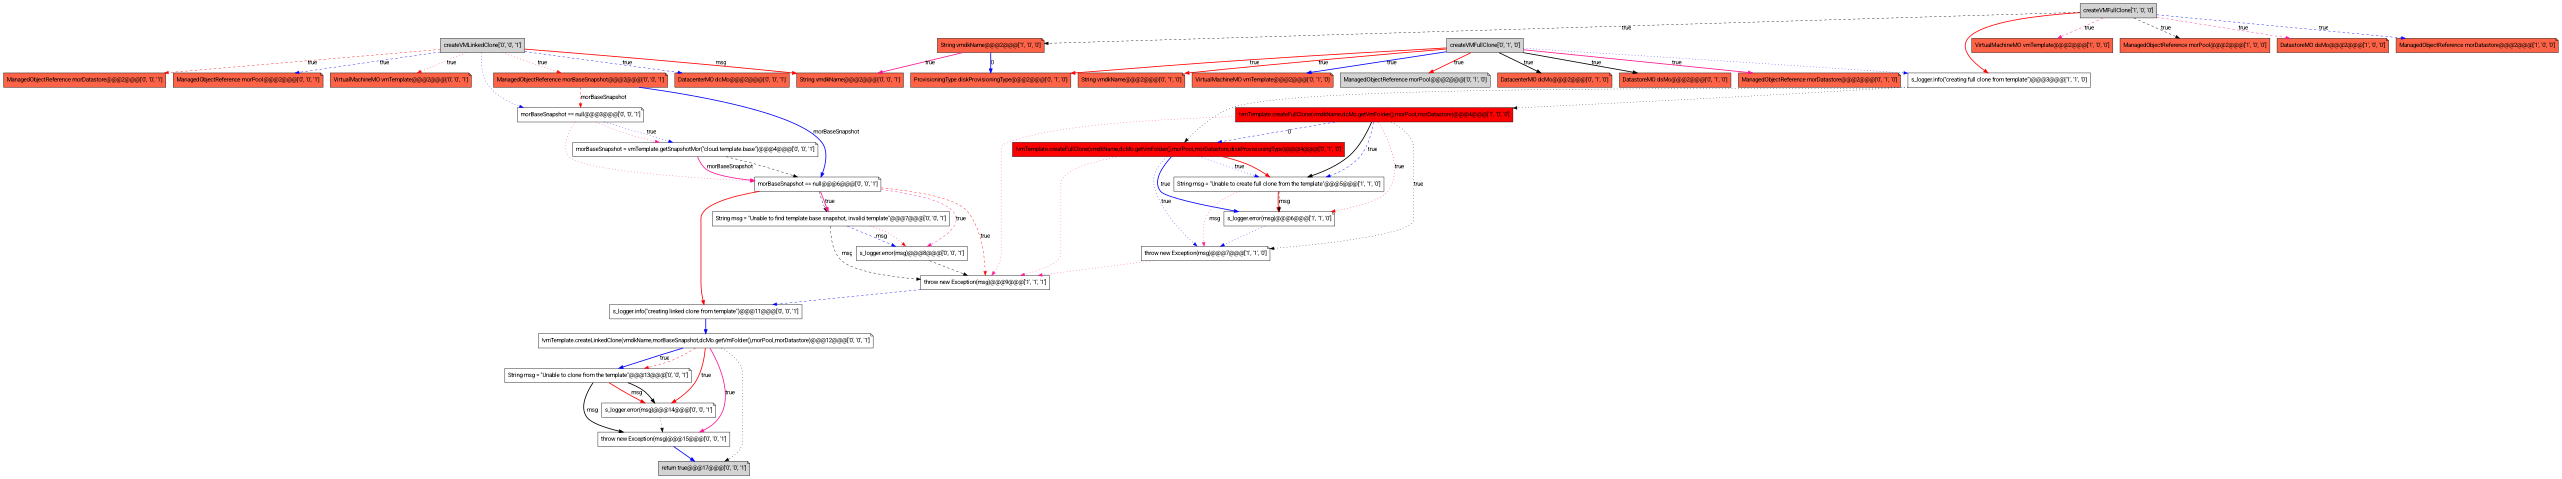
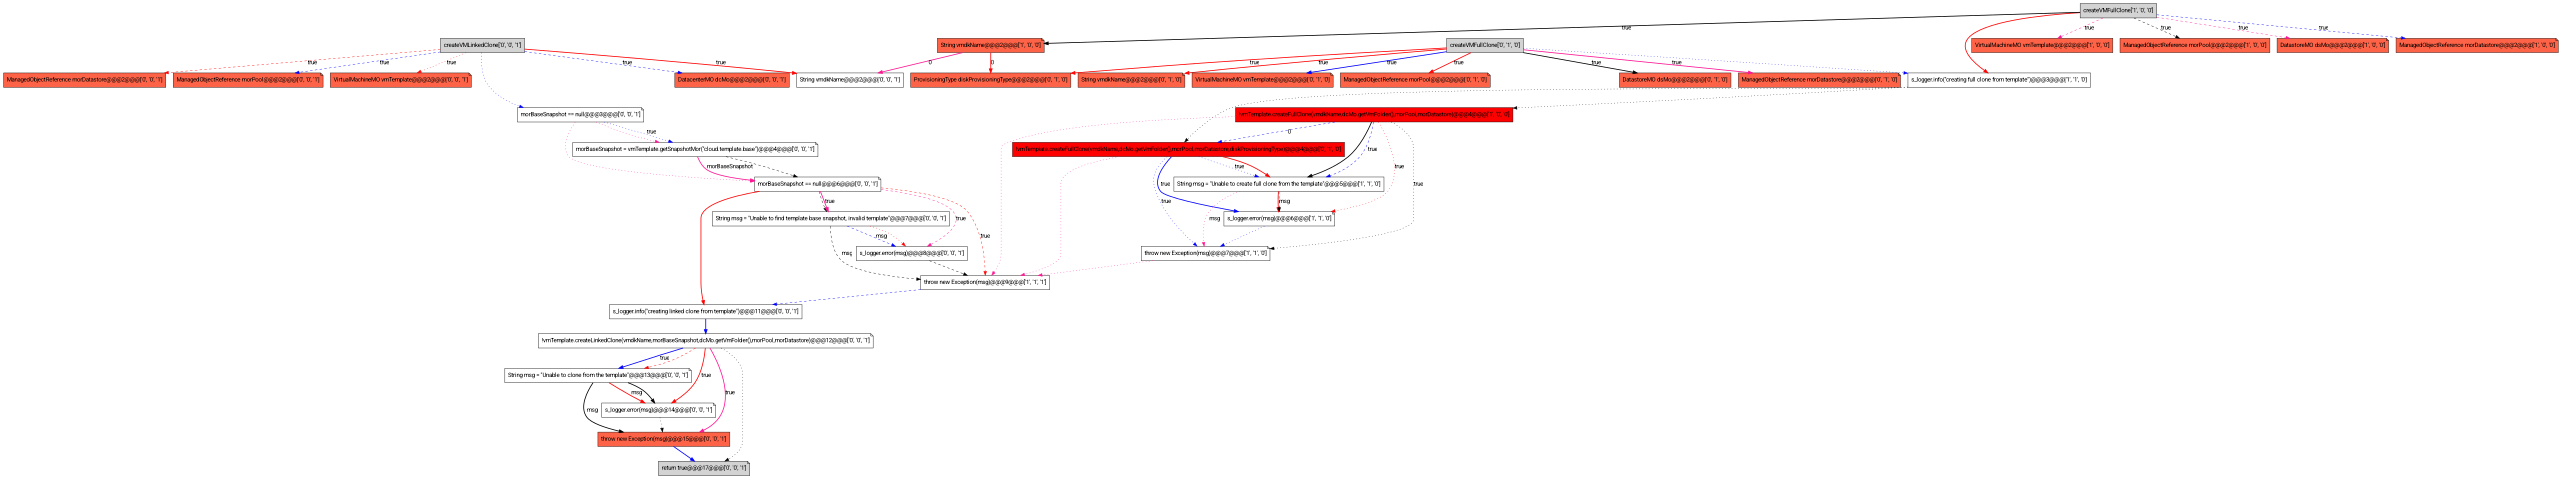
(1564, 28) -> (1564, 28)
(991, 61) -> (991, 61)
(721, 63) -> (721, 63)
(930, 63) -> (930, 63)
(581, 80) -> none
(850, 80) -> (850, 80)
(1415, 80) -> (1415, 80)
(1555, 80) -> none
(664, 439) -> (664, 439)
